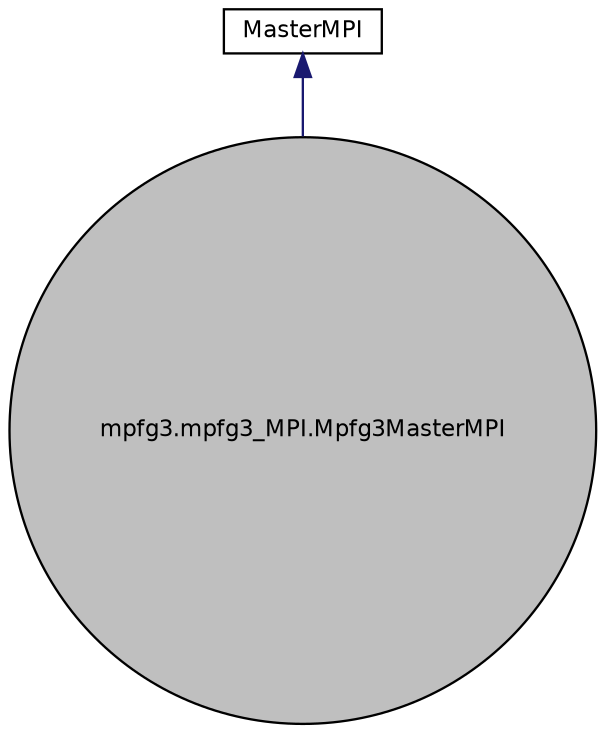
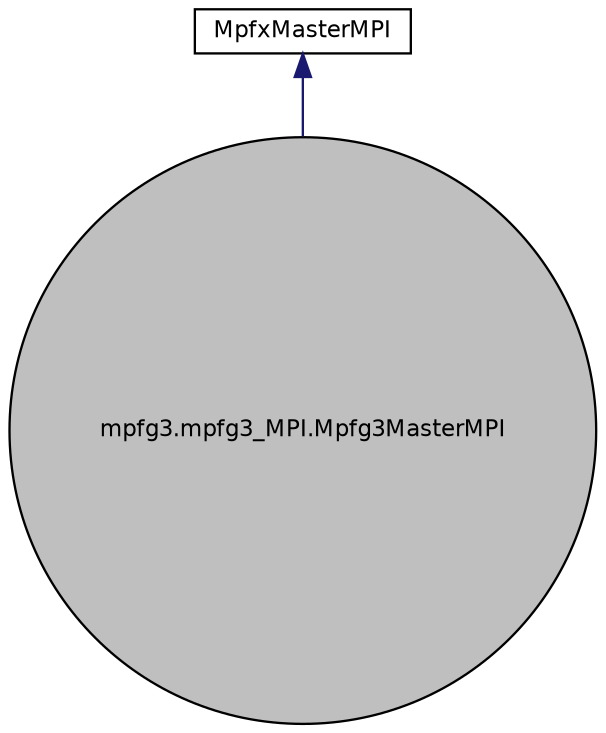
(303, 31) -> (303, 31)
